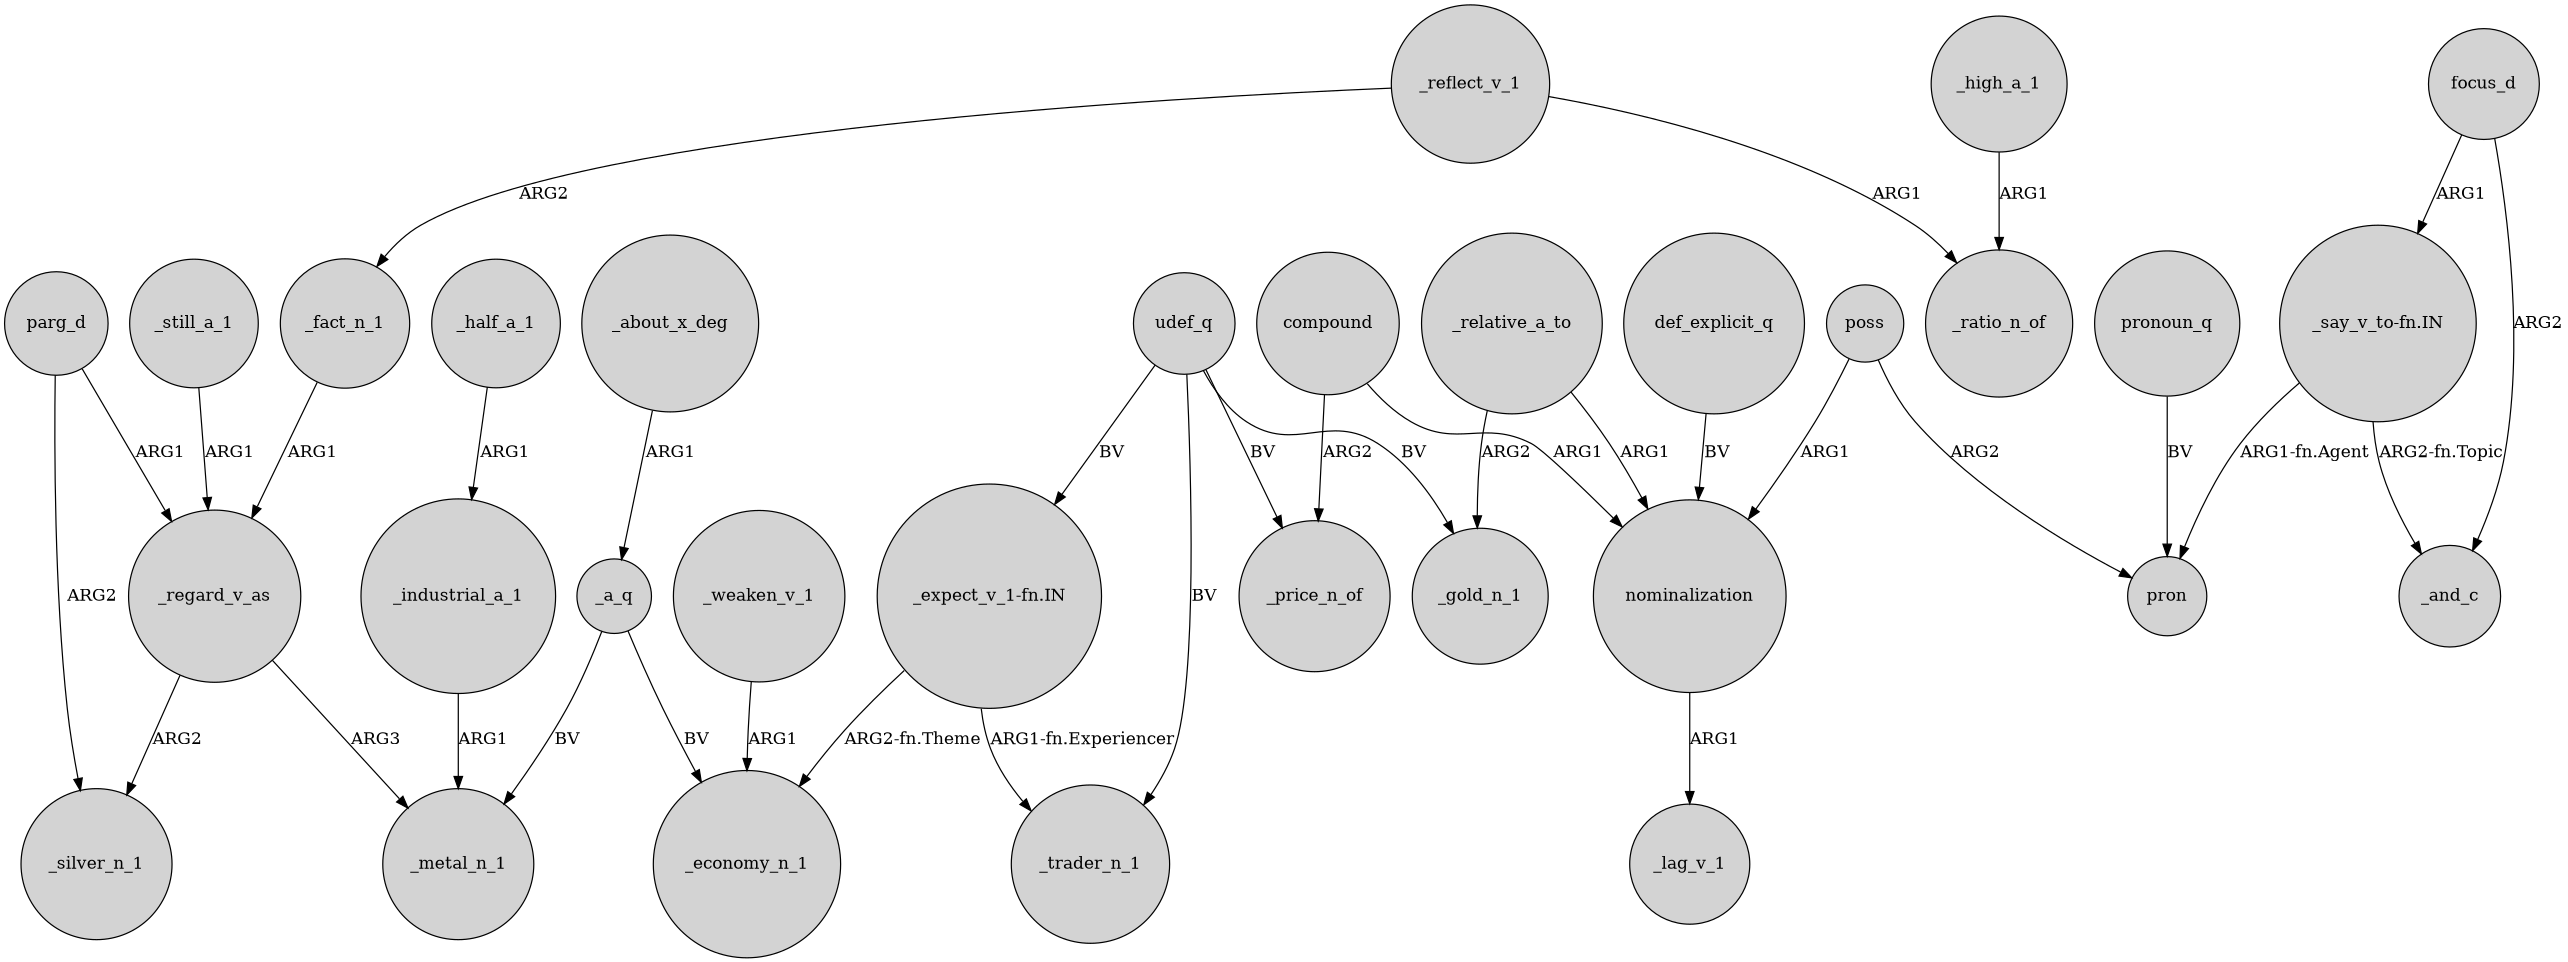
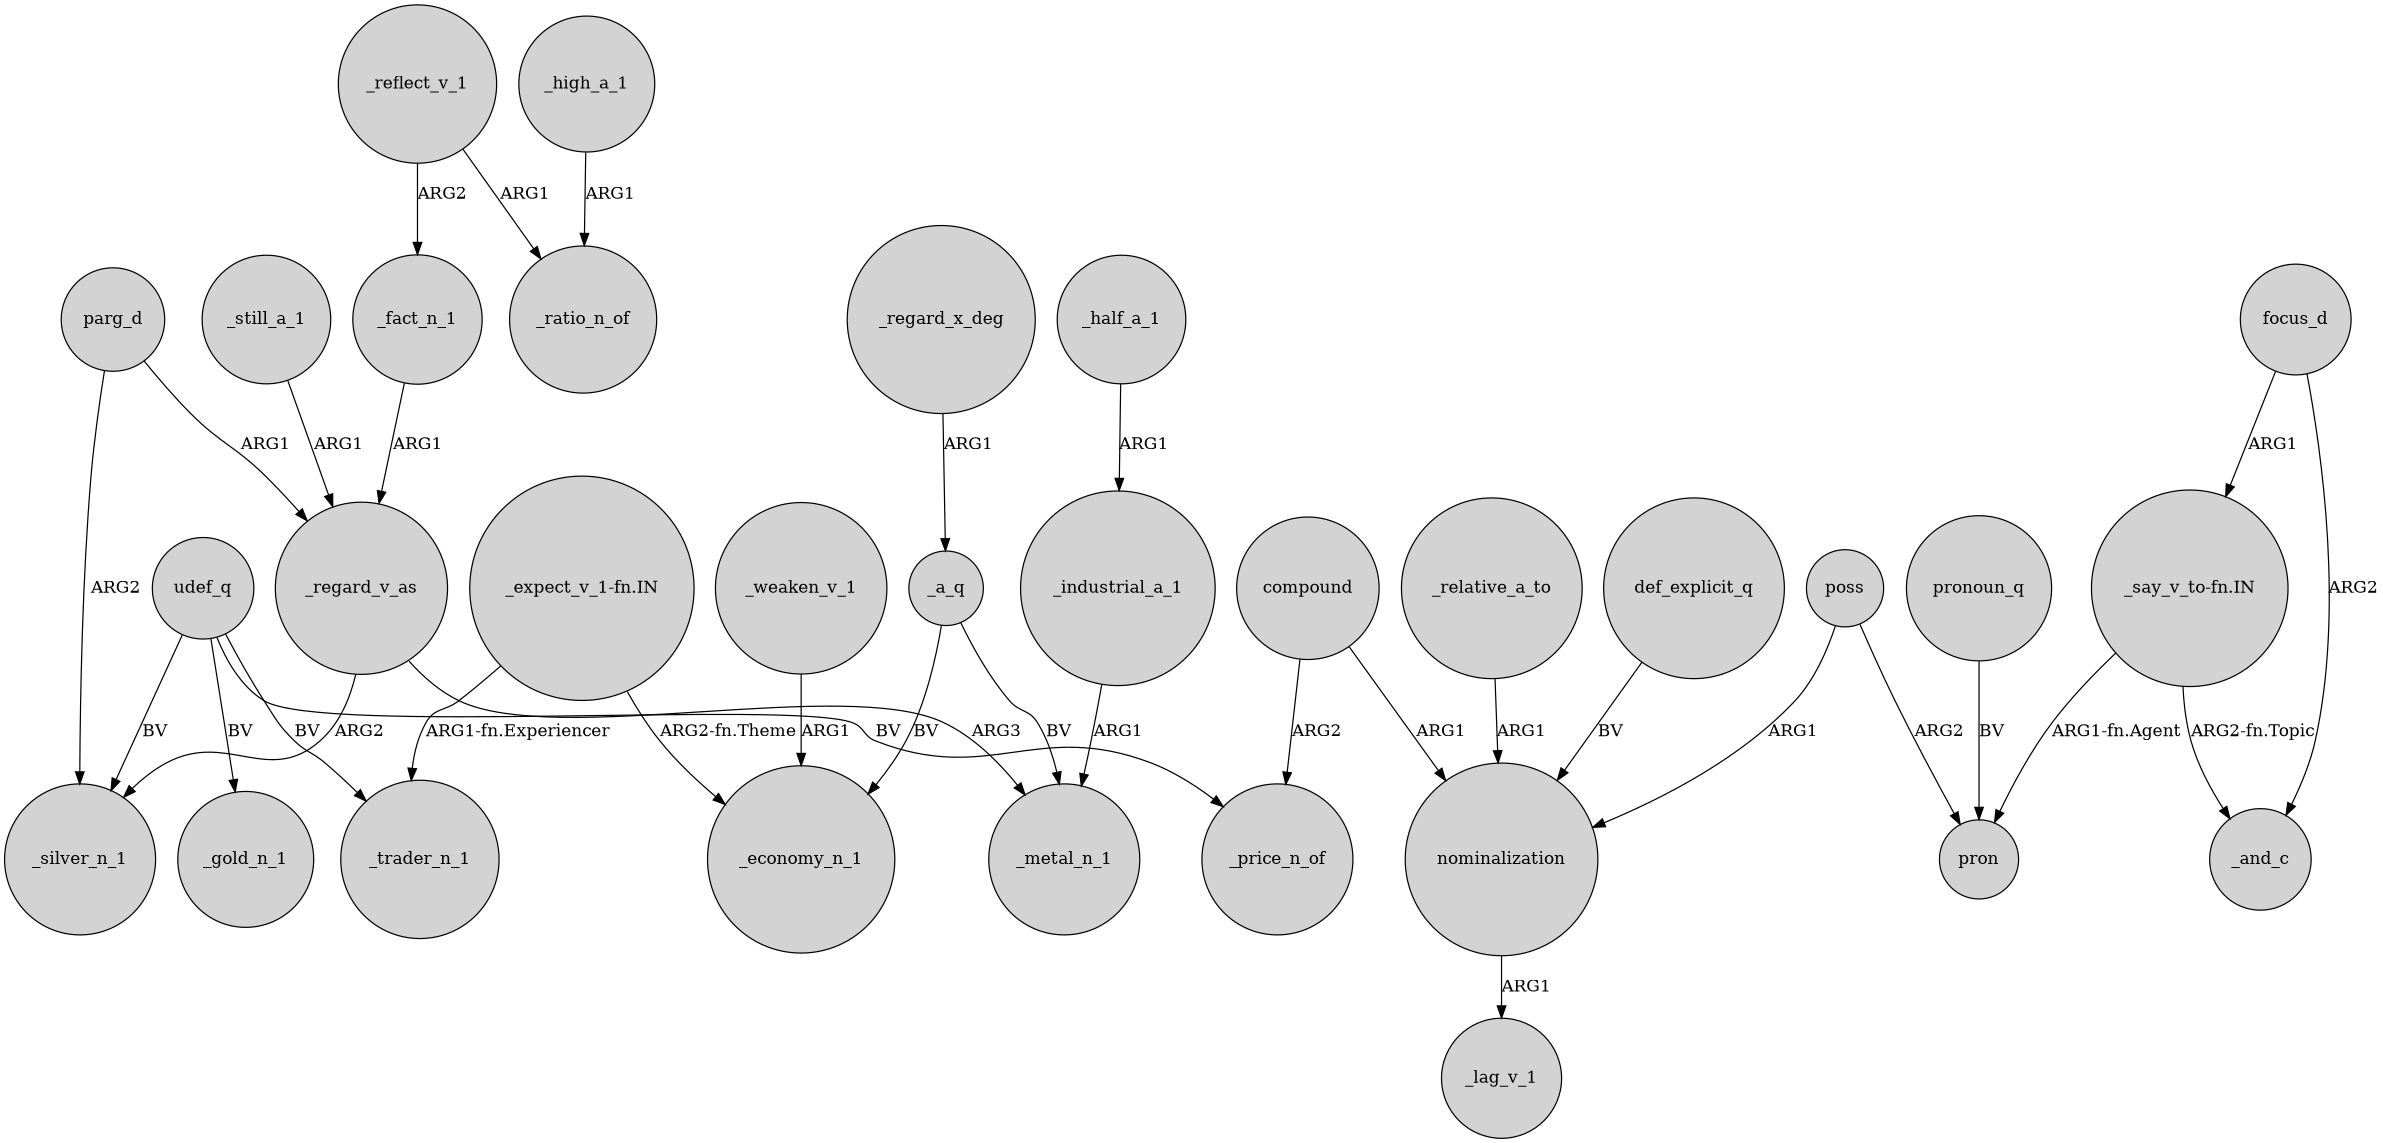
(670, 323) -> (941, 320)
(1109, 430) -> (149, 707)
(1479, 463) -> none
